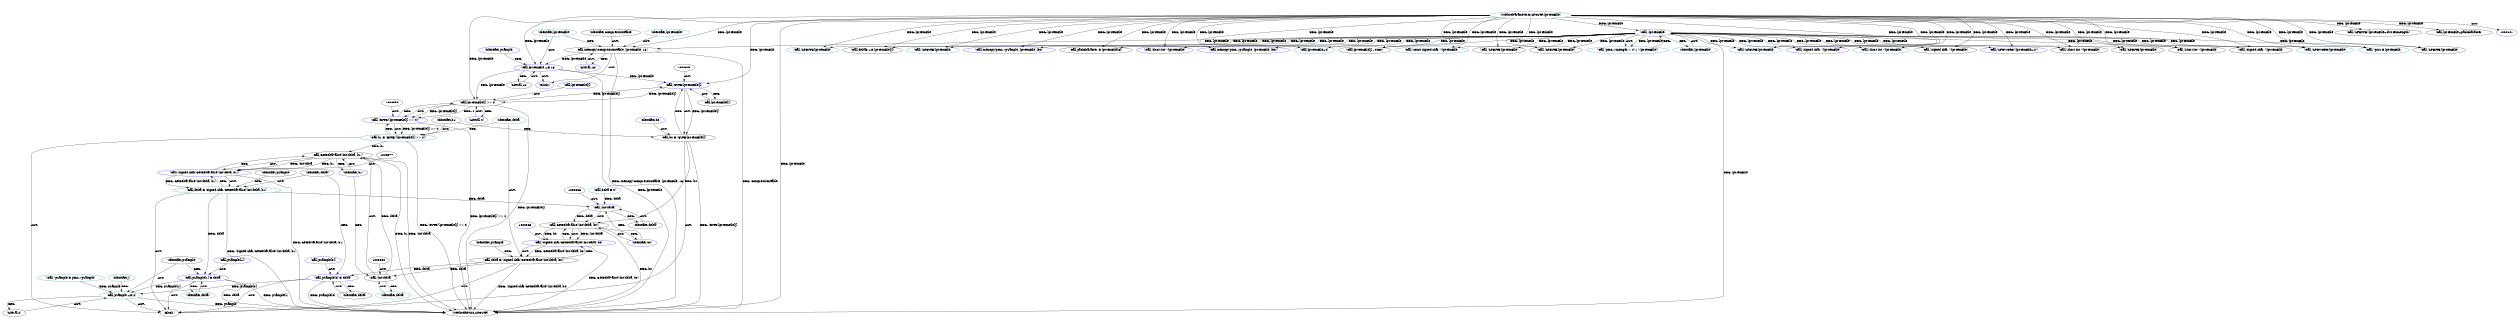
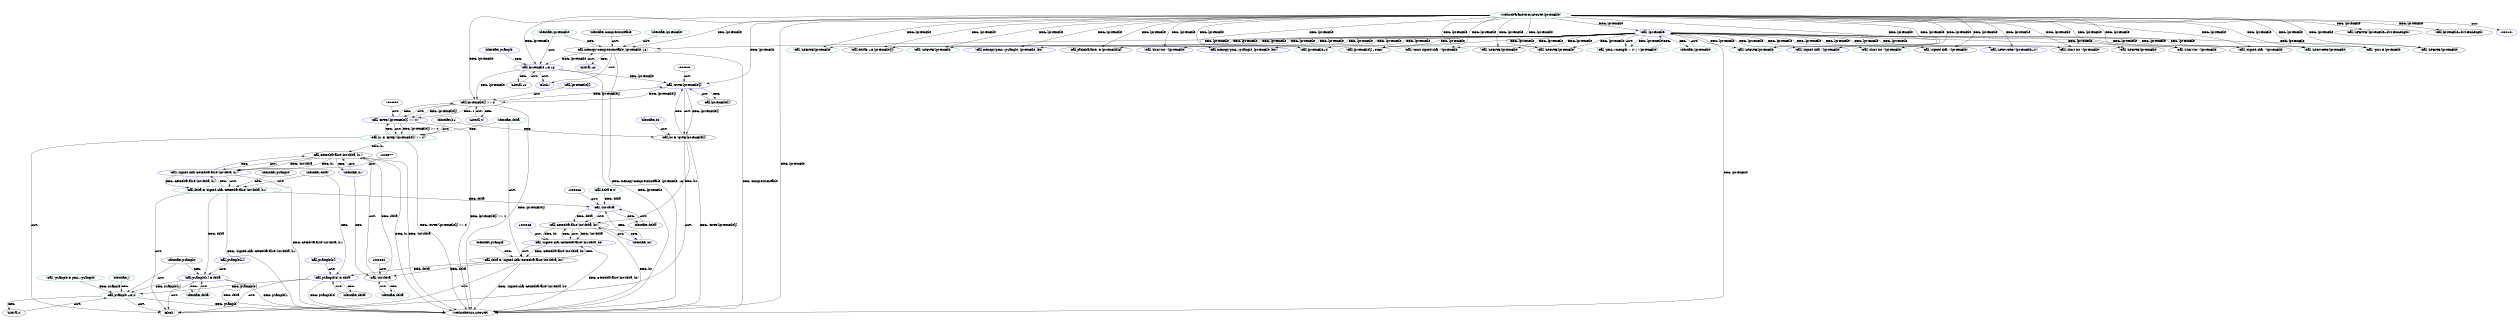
(2459, 33) -> (2459, 33)
